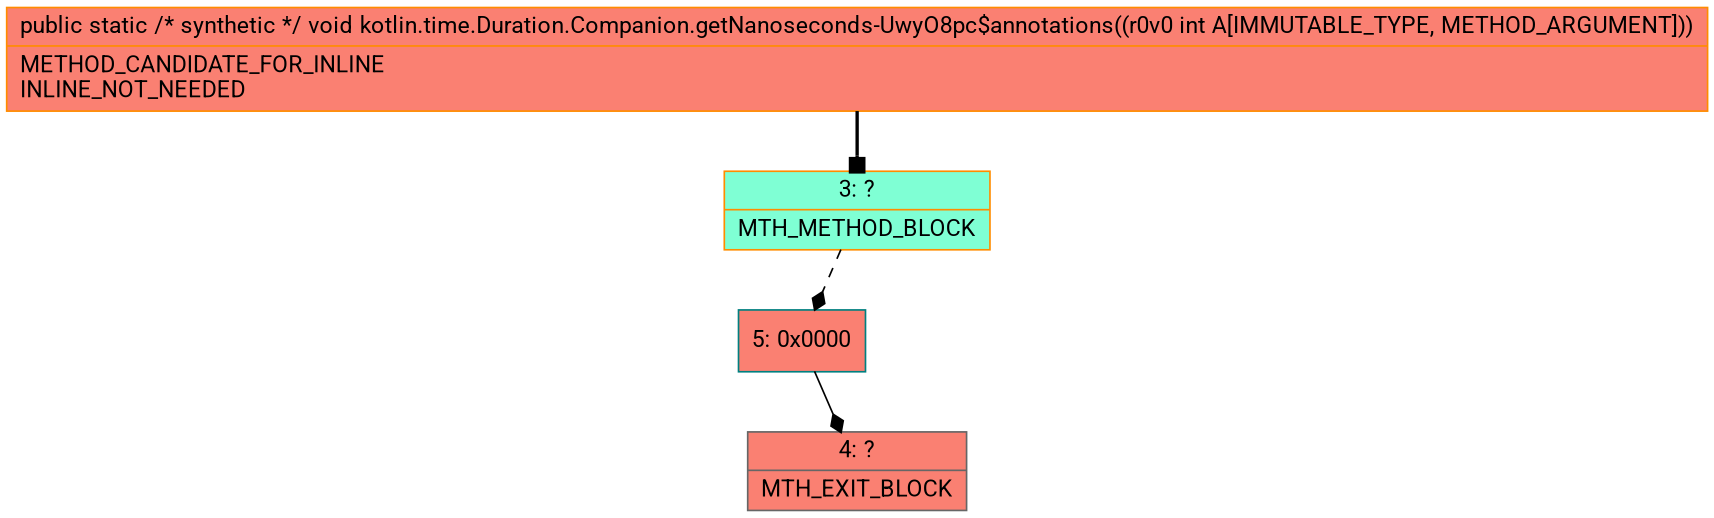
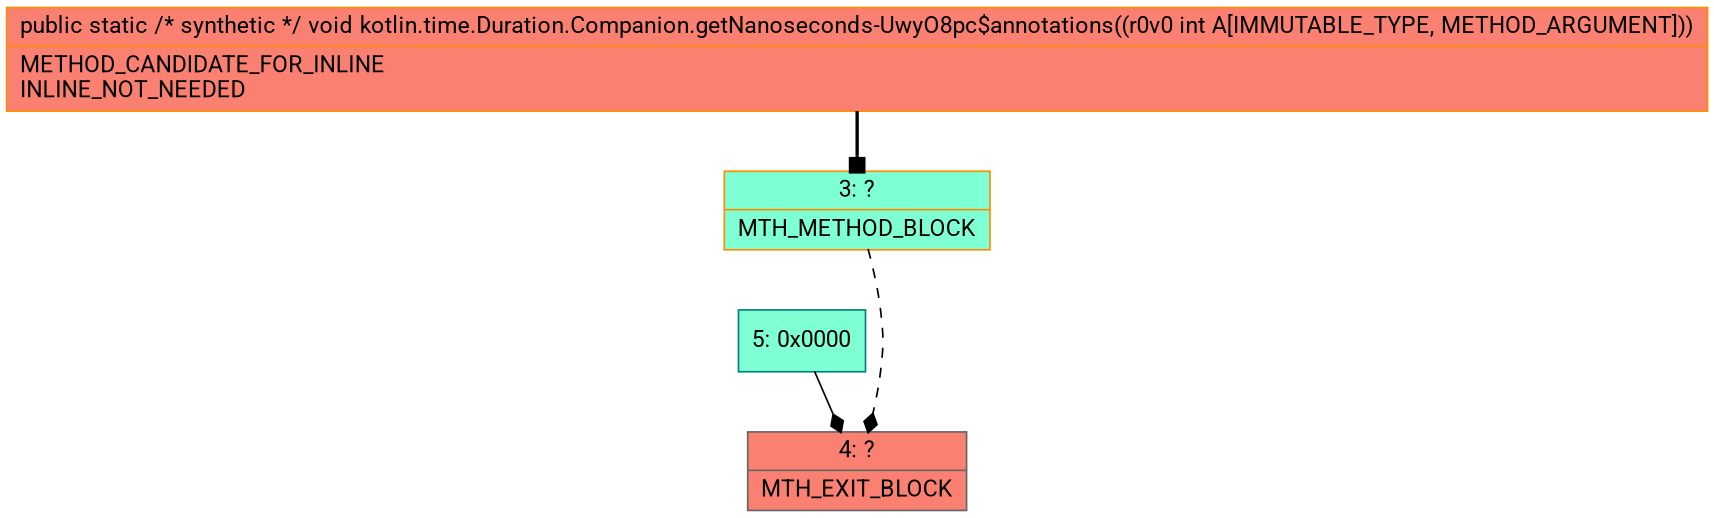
(832, 271) -> (883, 331)
(802, 341) -> (802, 341)
